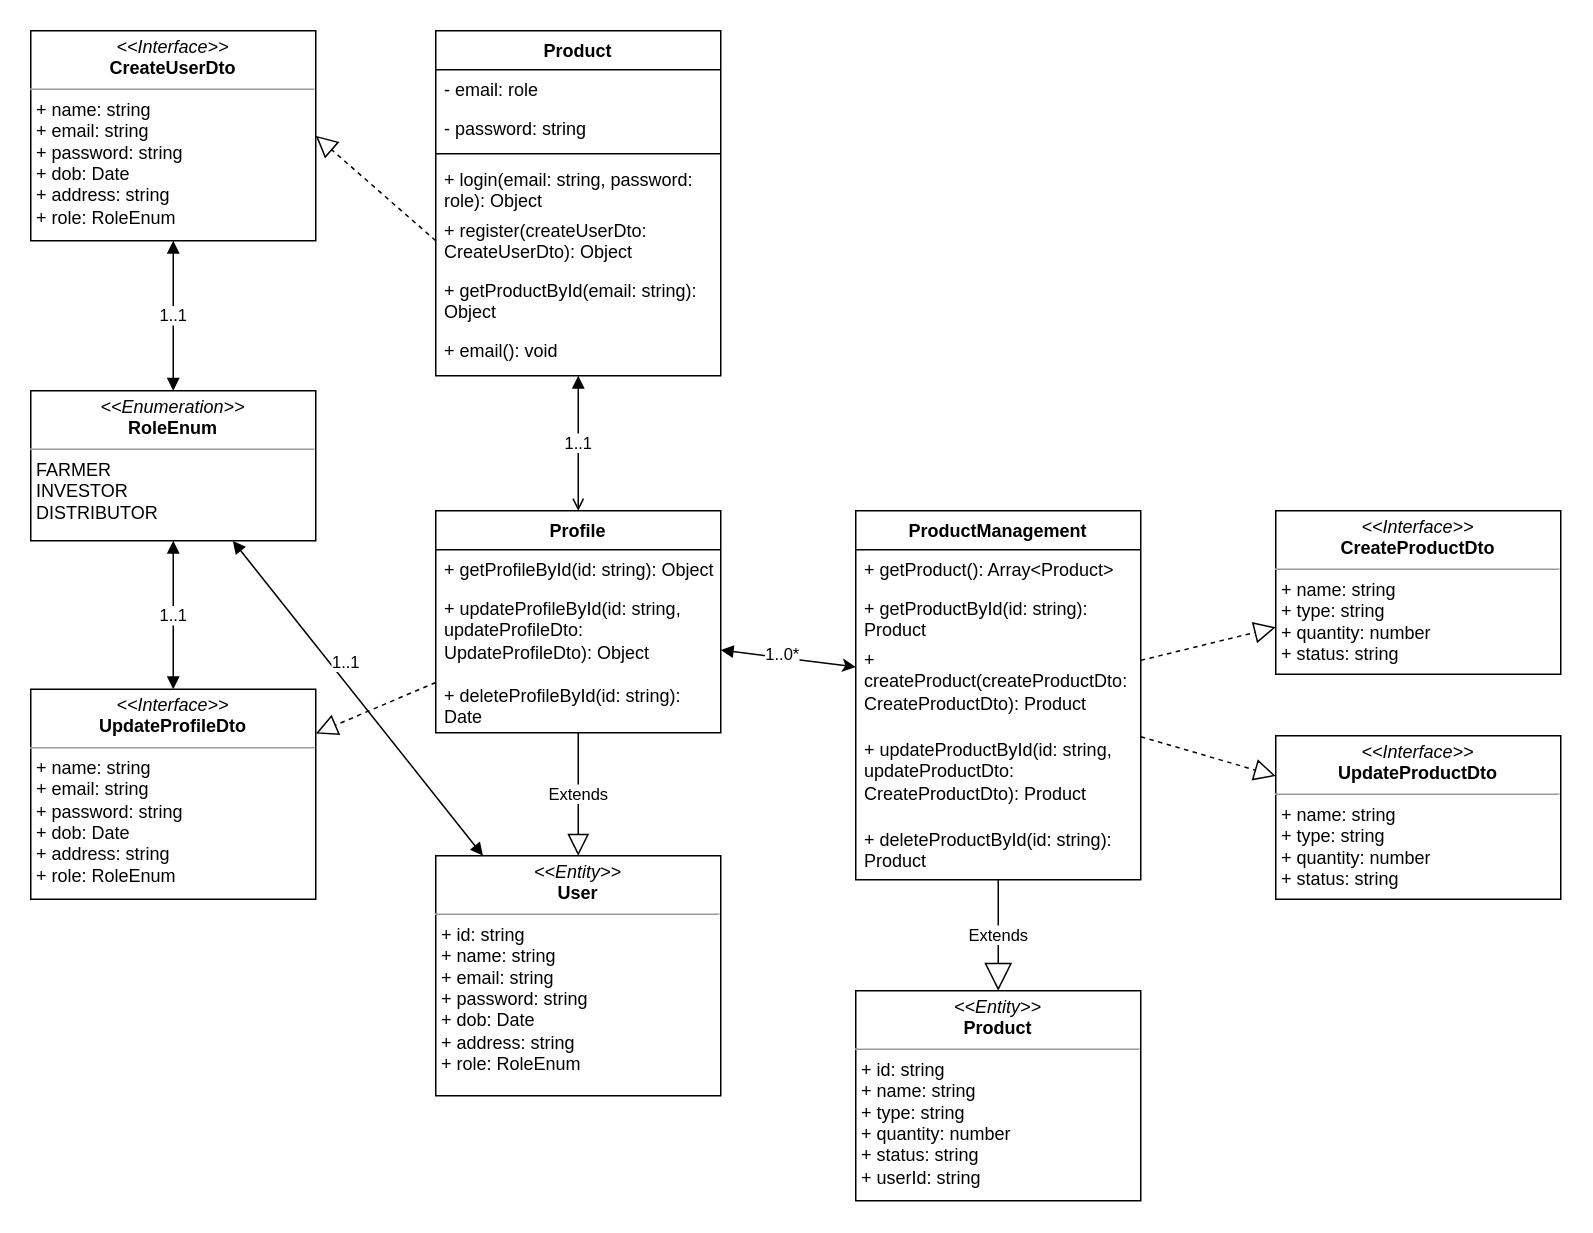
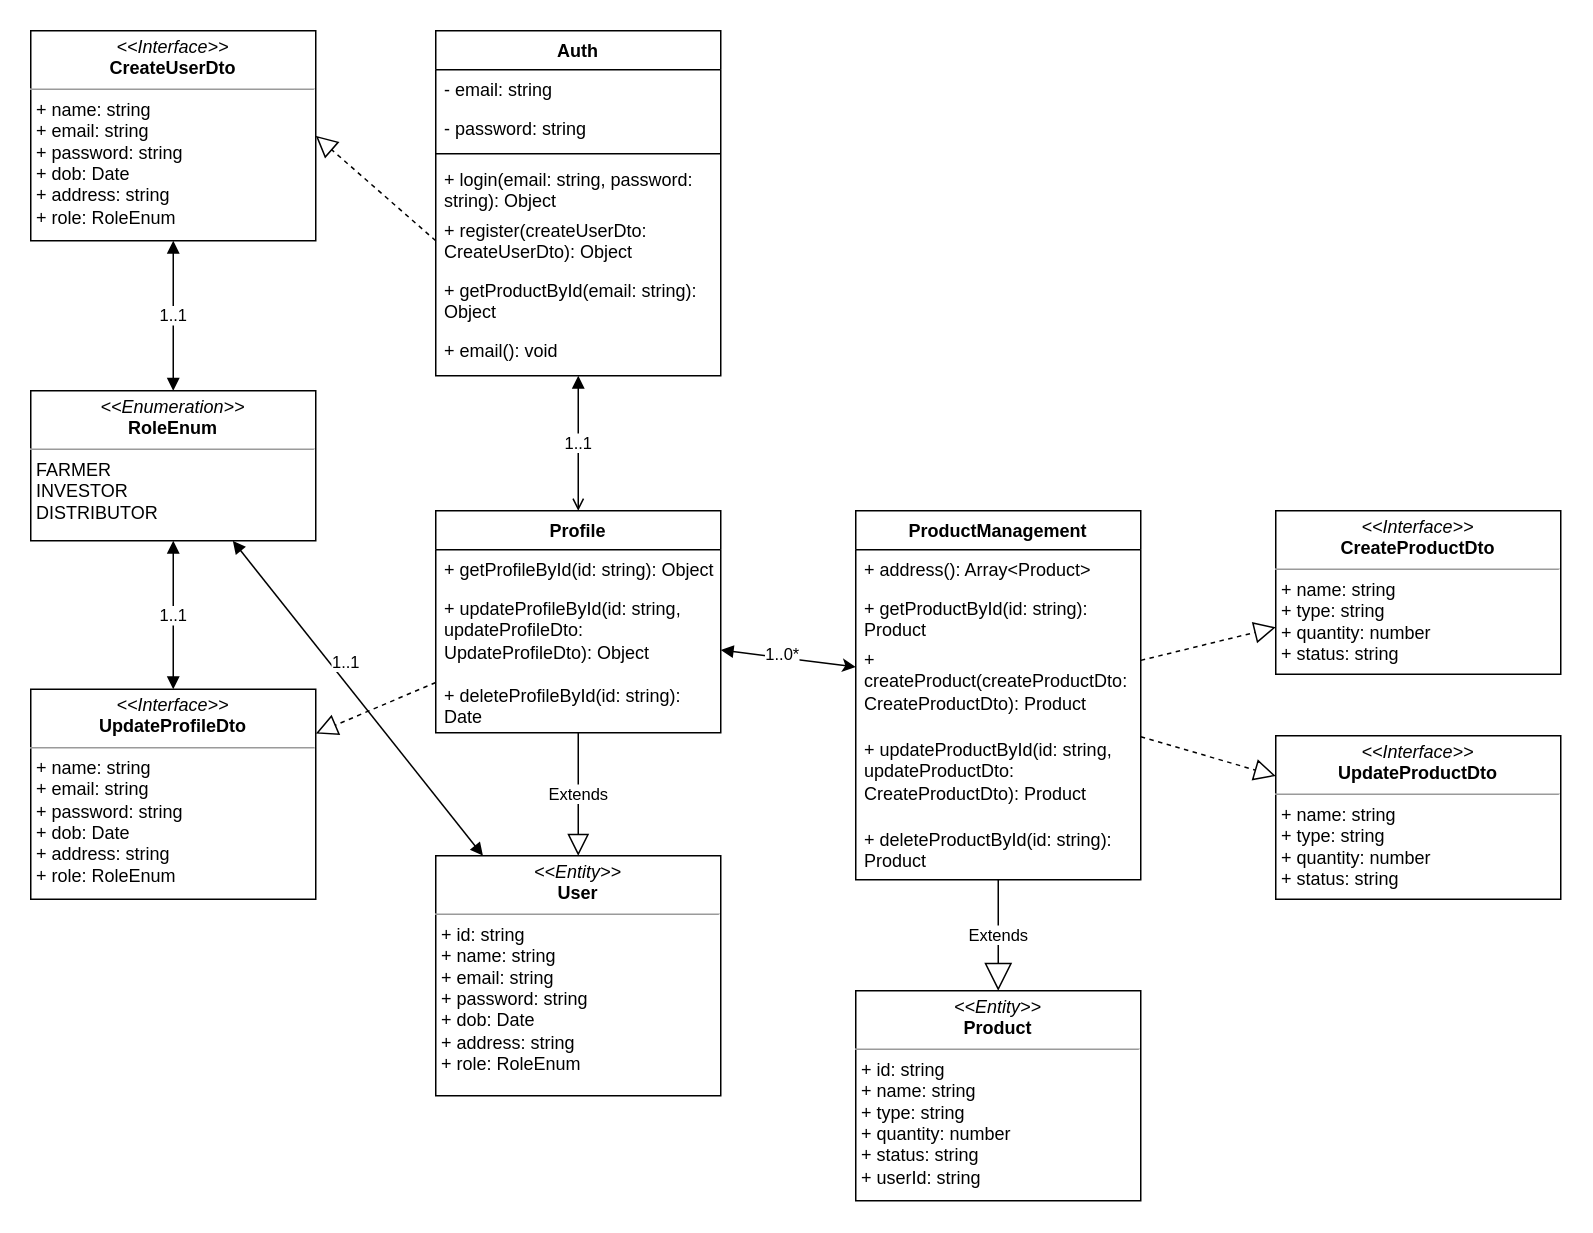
(578, 52) -> (578, 52)
(496, 91) -> (506, 91)
(580, 192) -> (580, 192)
(1000, 582) -> (994, 571)
